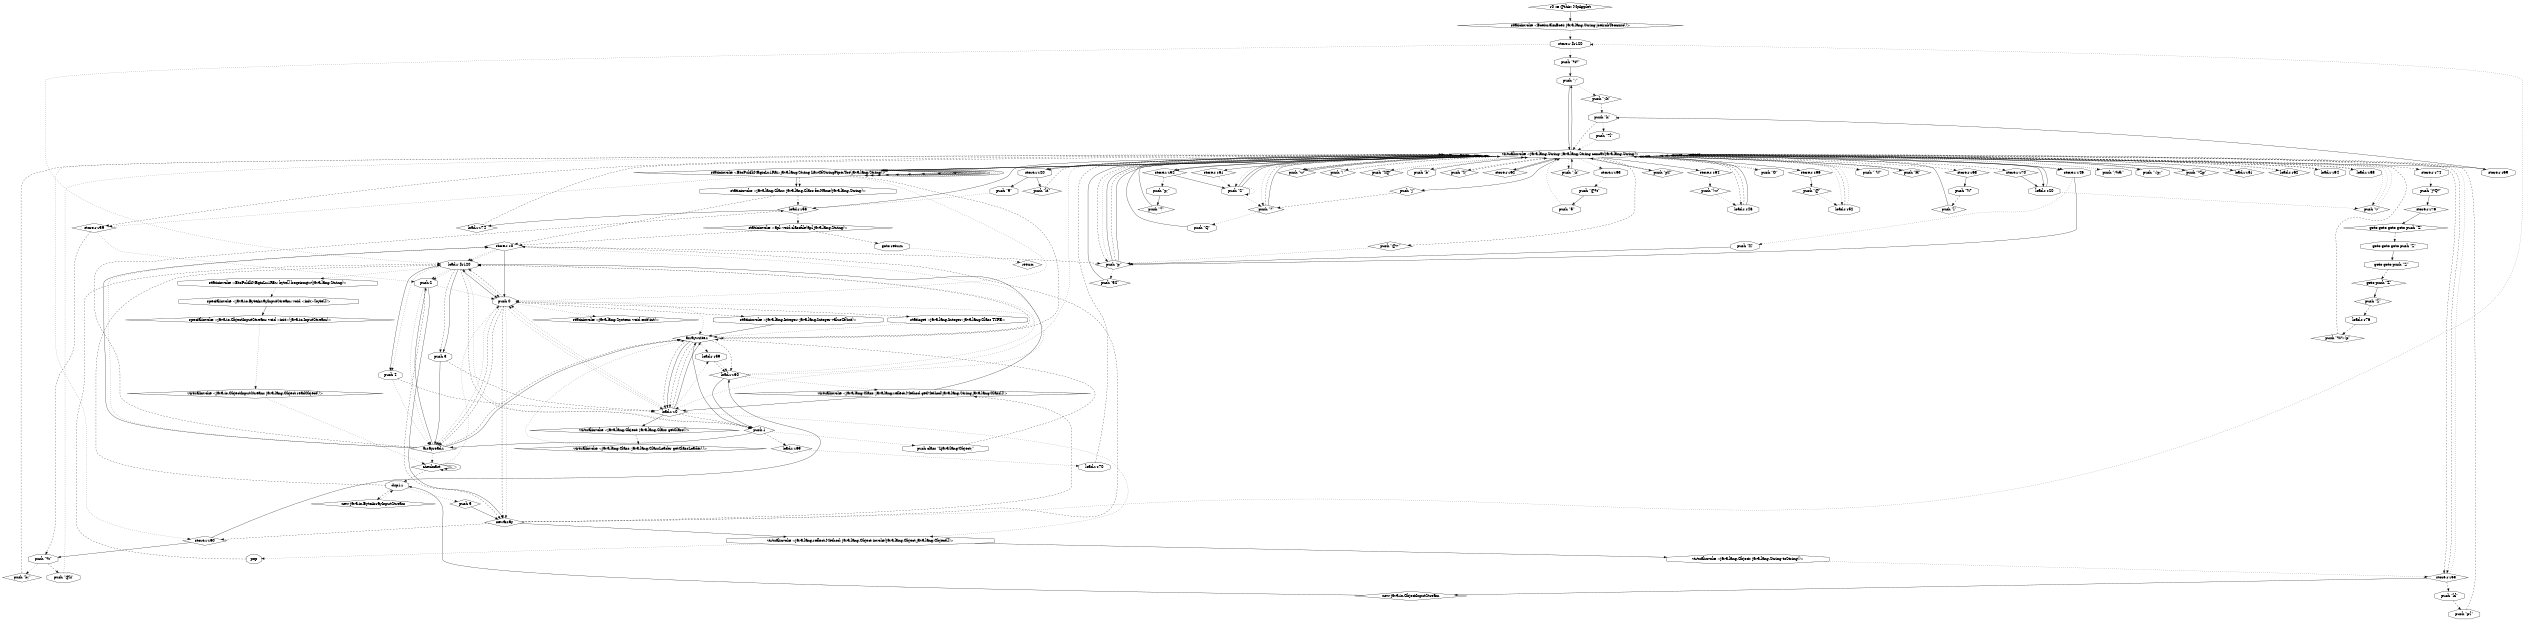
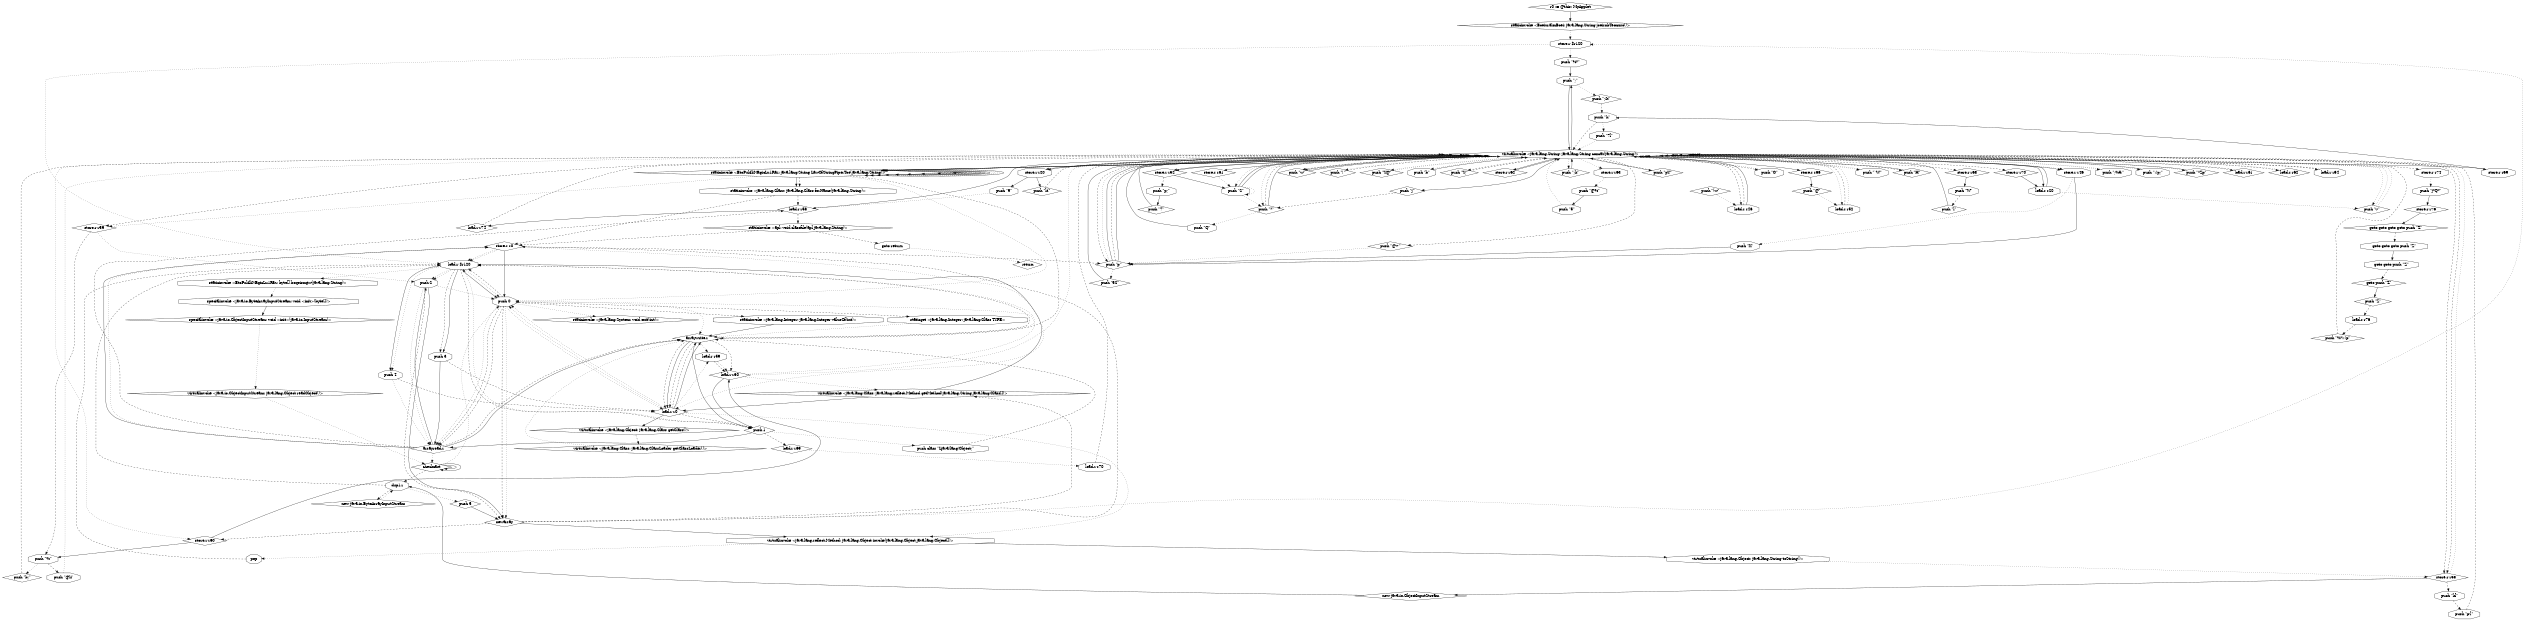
(1710, 173) -> none
(2366, 173) -> none
